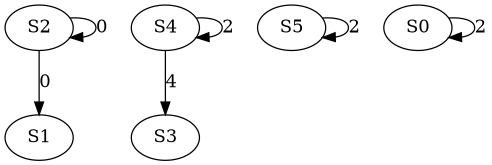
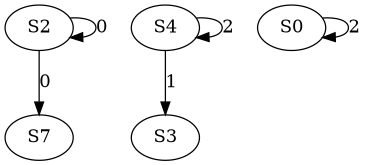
(292, 28) -> none
(172, 83) -> (172, 83)
(39, 138) -> (39, 138)
